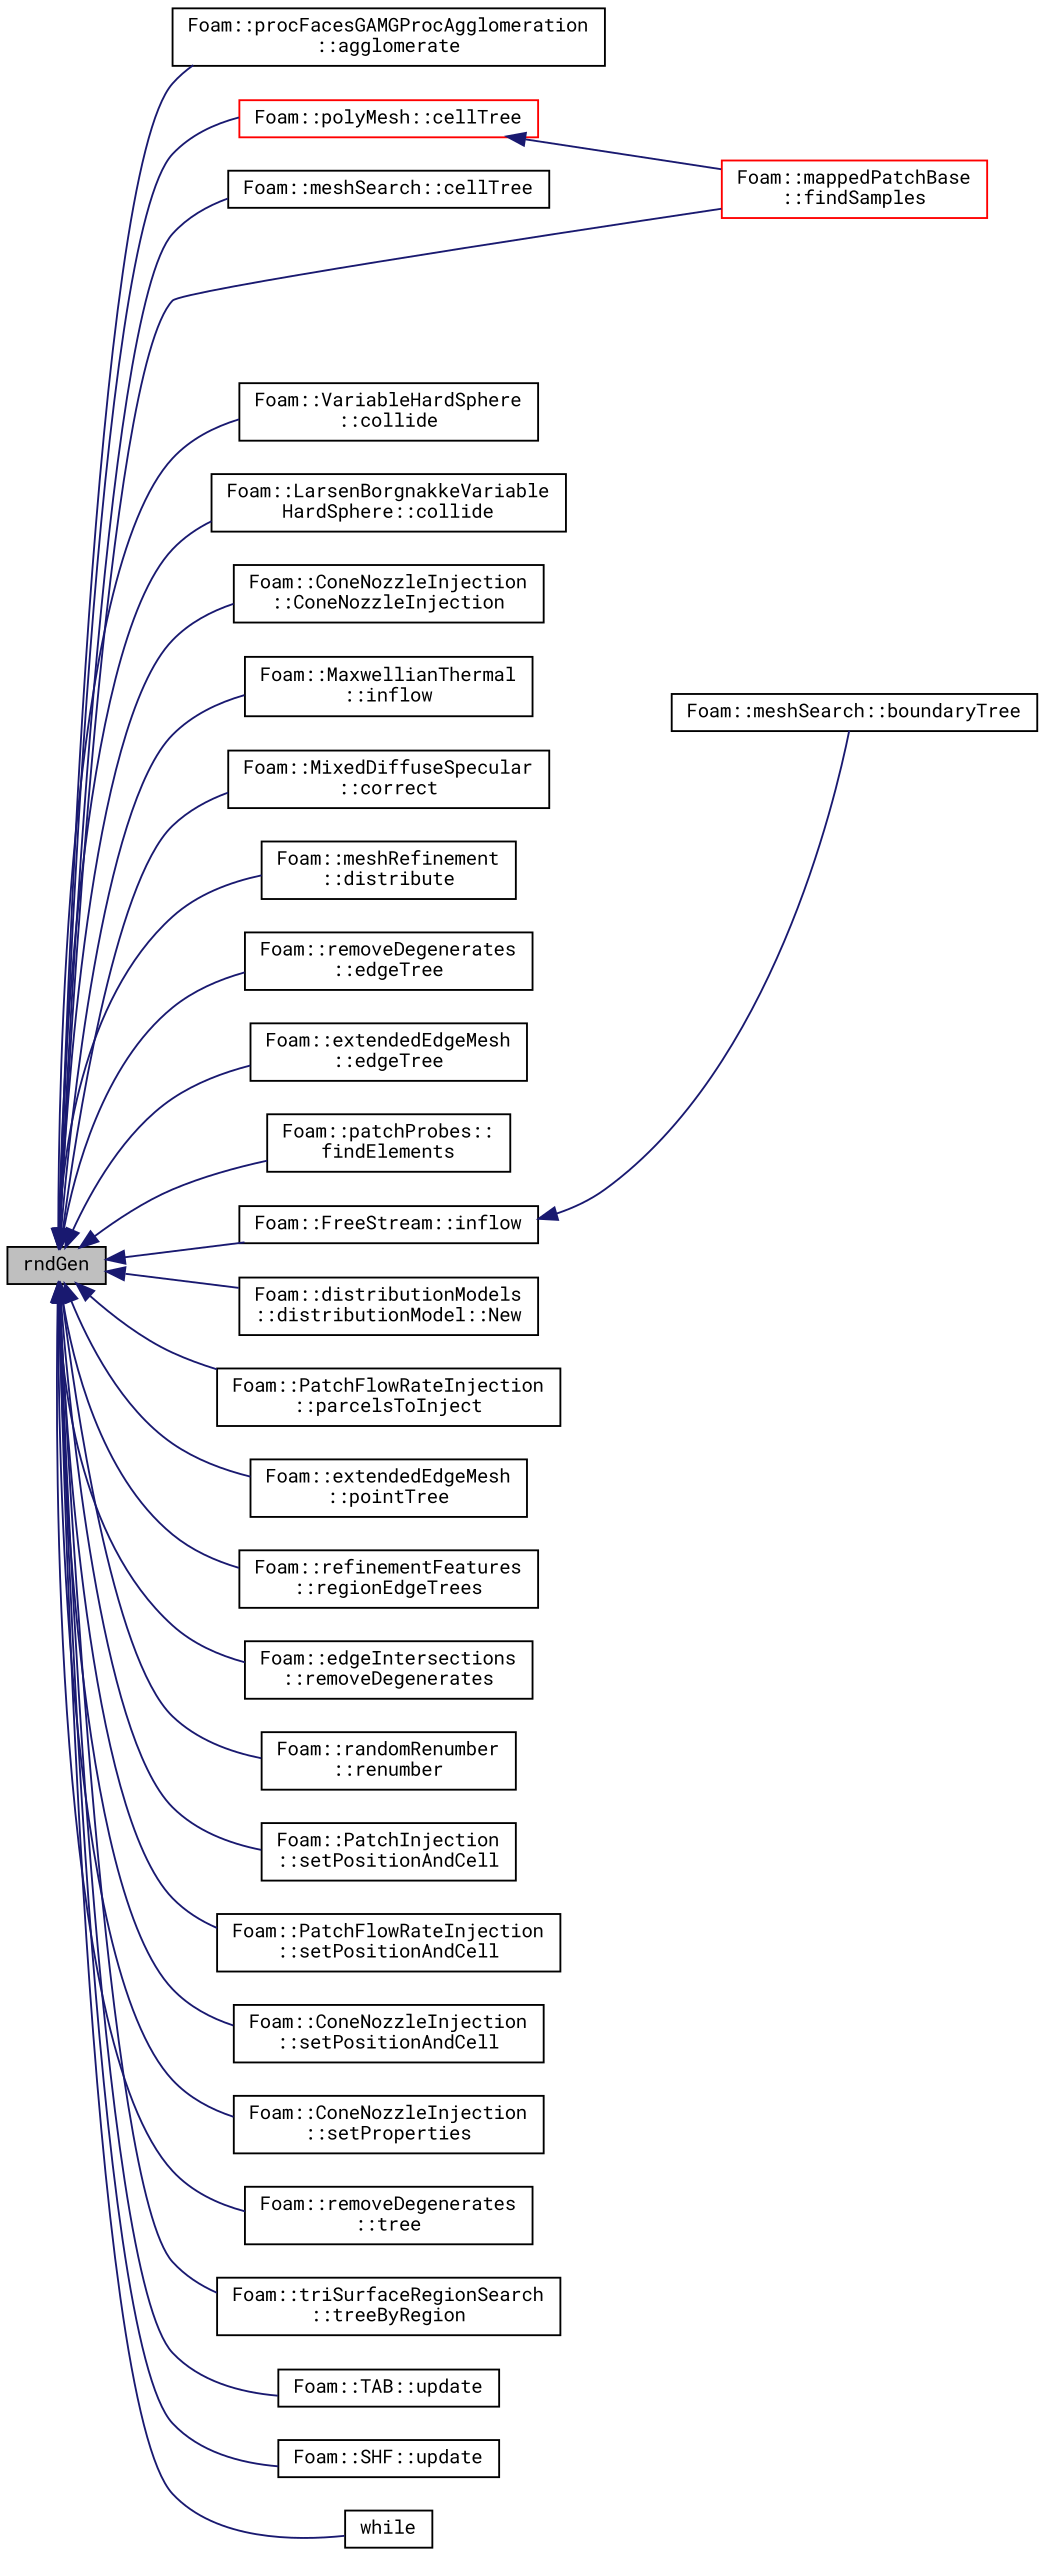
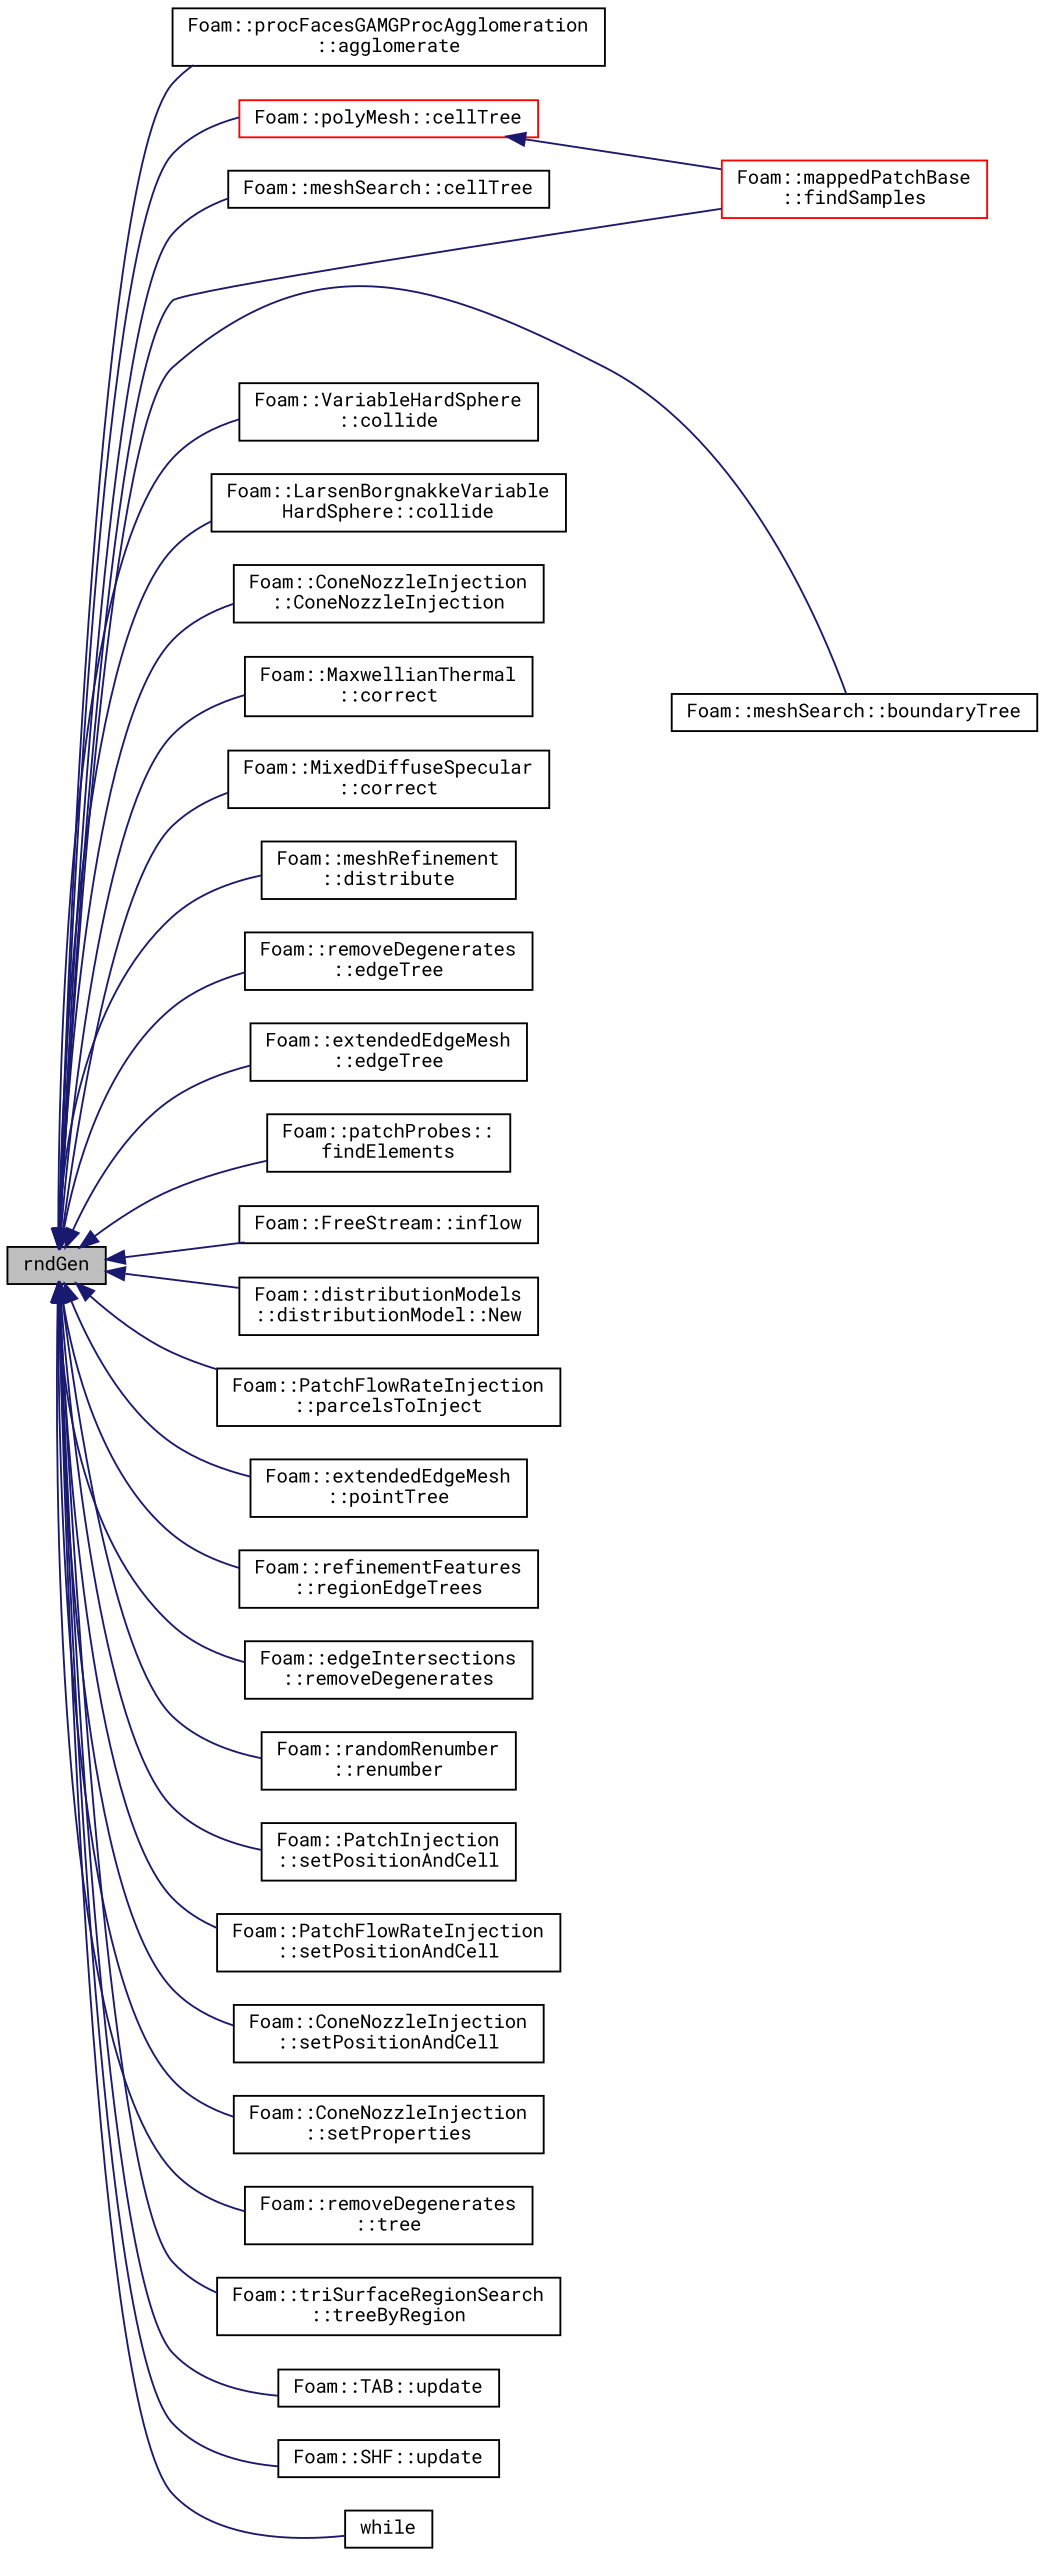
(389, 687) -> (389, 687)
(754, 1006) -> (177, 364)
